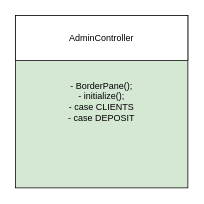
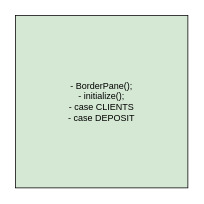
(102, 38) -> none
